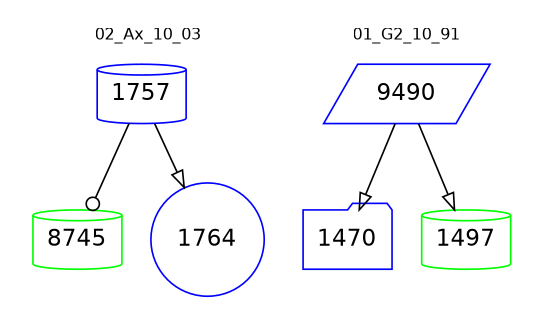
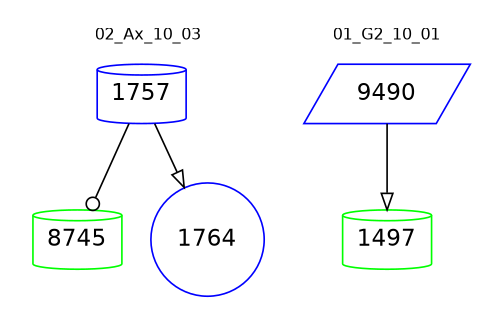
(407, 35) -> (387, 35)
(348, 240) -> none
